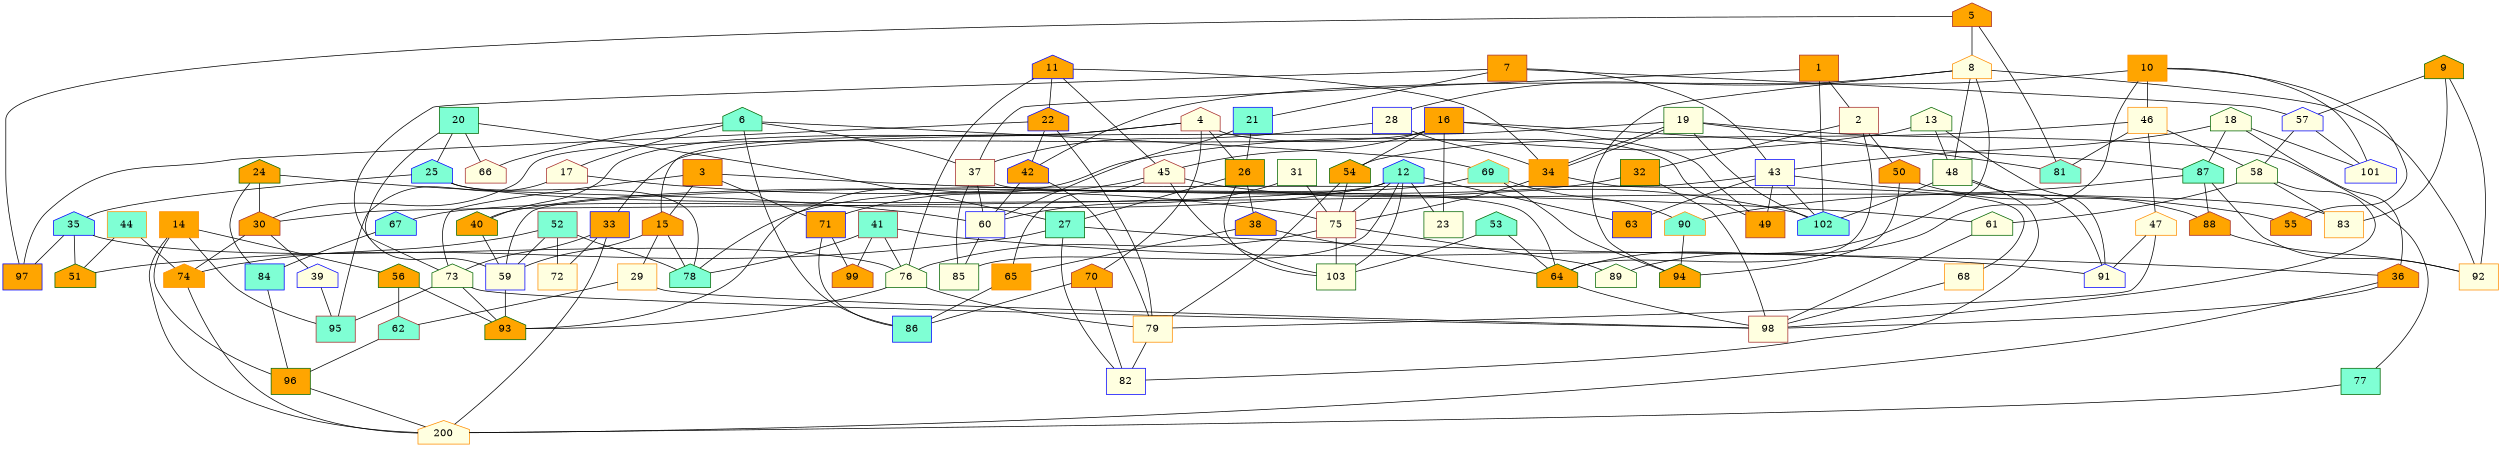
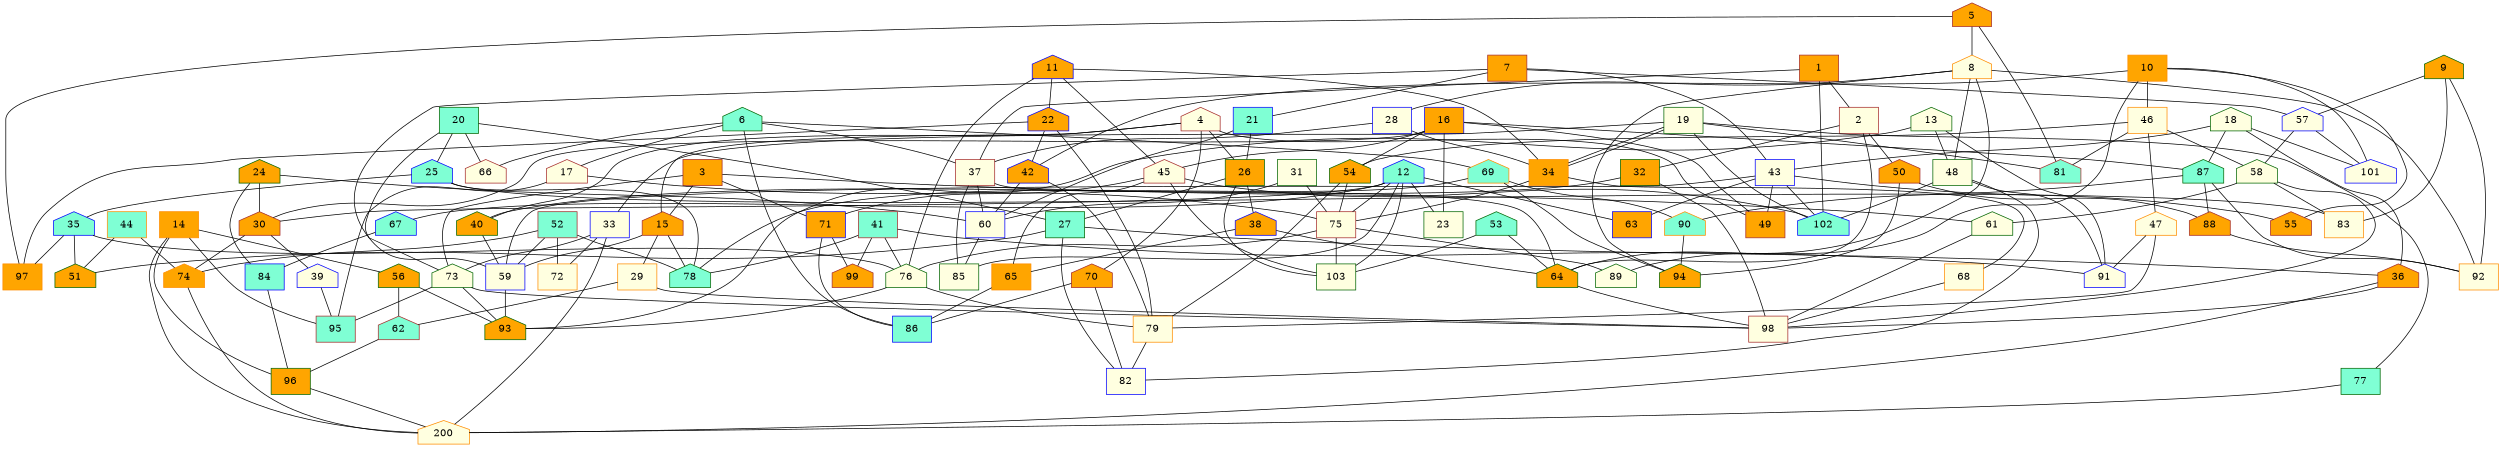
(610, 225) -> (610, 225)
(22, 277) -> (22, 277)
